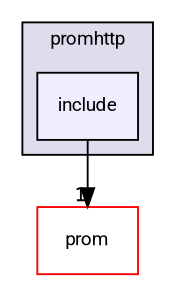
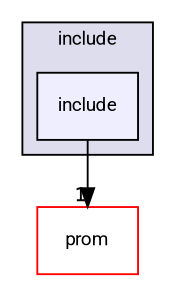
(88, 40) -> (88, 40)
